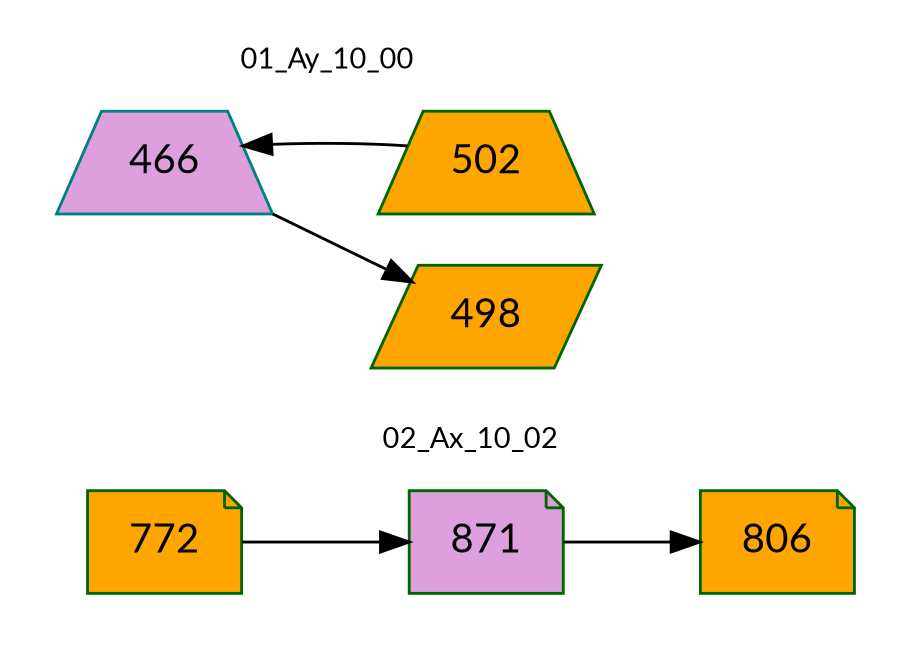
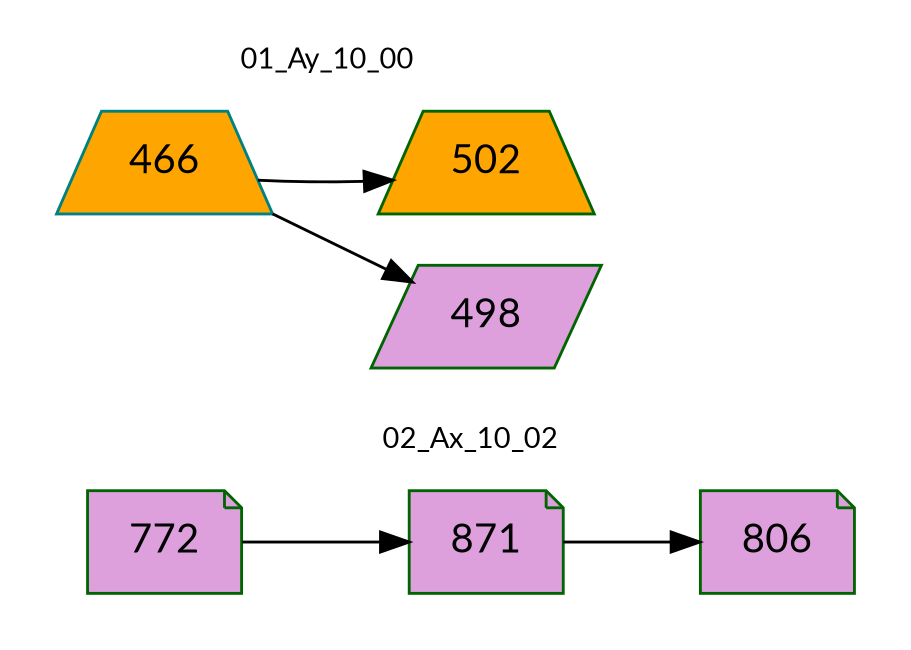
(340, 143) -> (311, 182)
(165, 163) -> (165, 163)
(486, 317) -> (486, 317)
(165, 542) -> (165, 542)
(777, 542) -> (777, 542)
